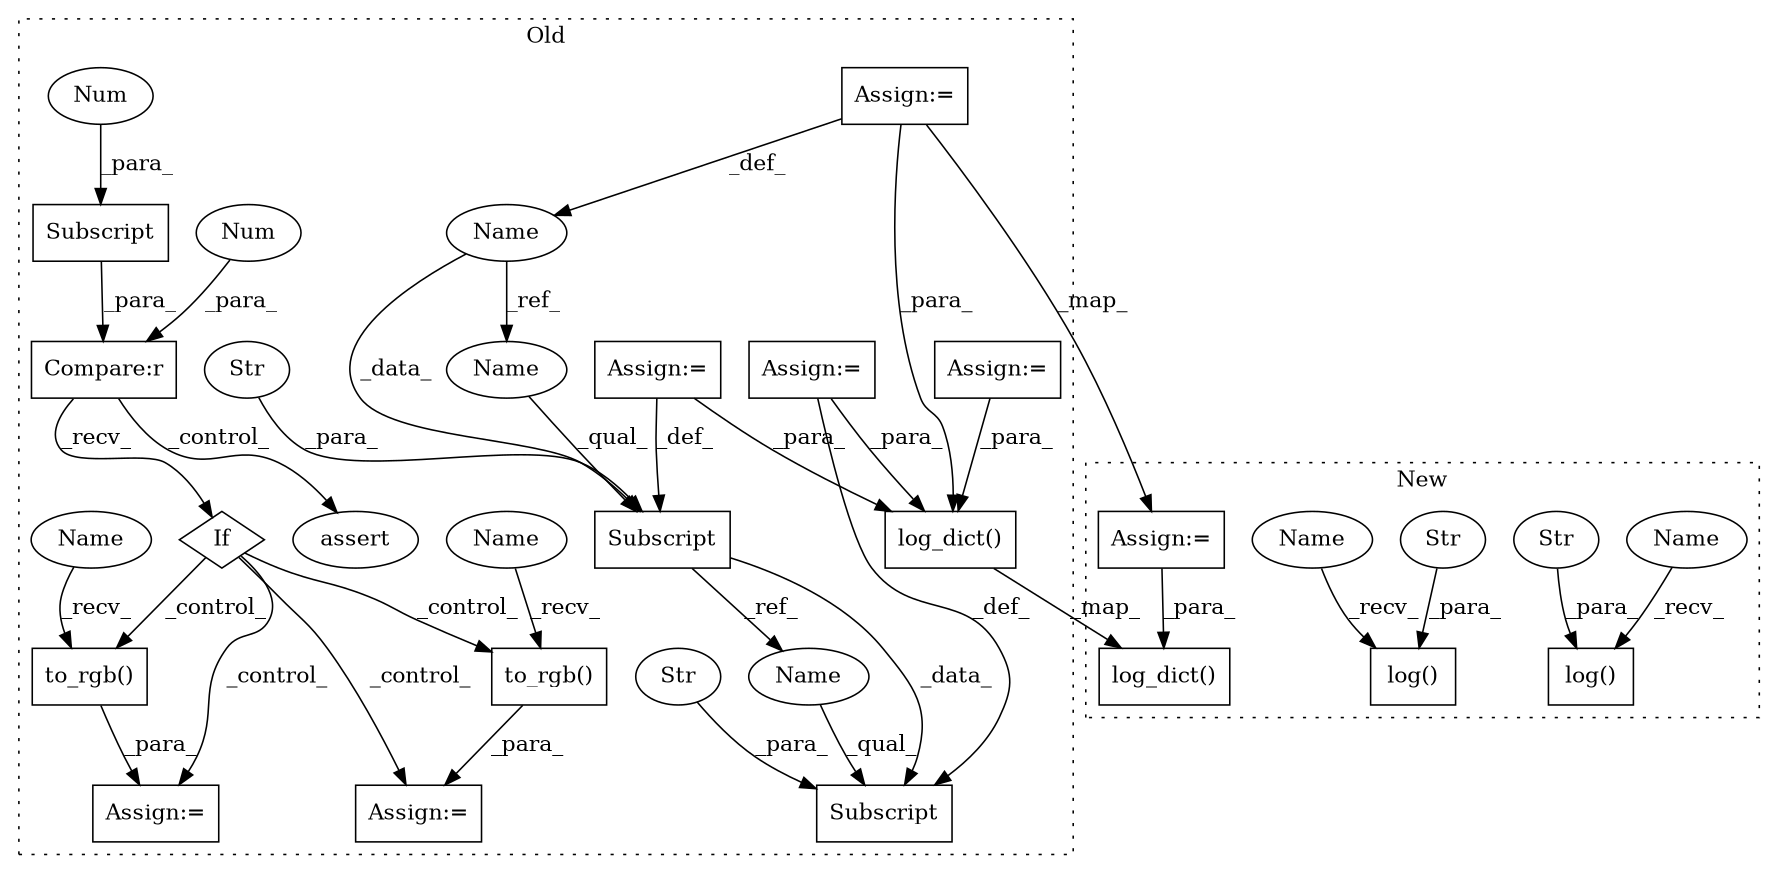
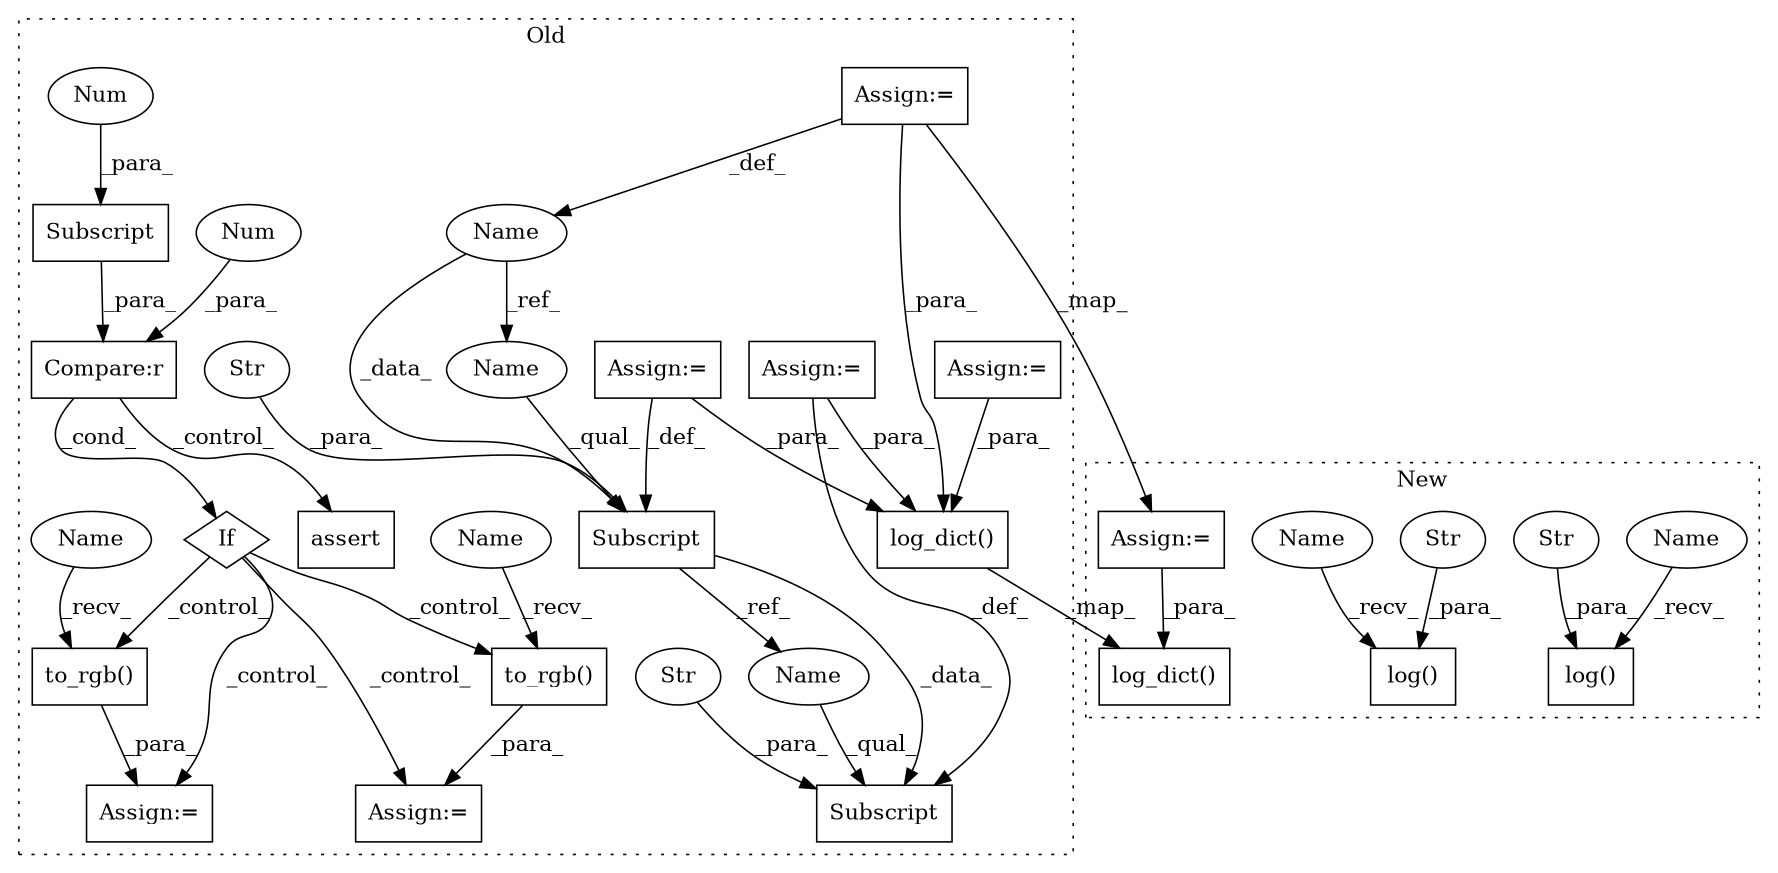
(97, 438) -> (99, 438)
(356, 540) -> (346, 540)
